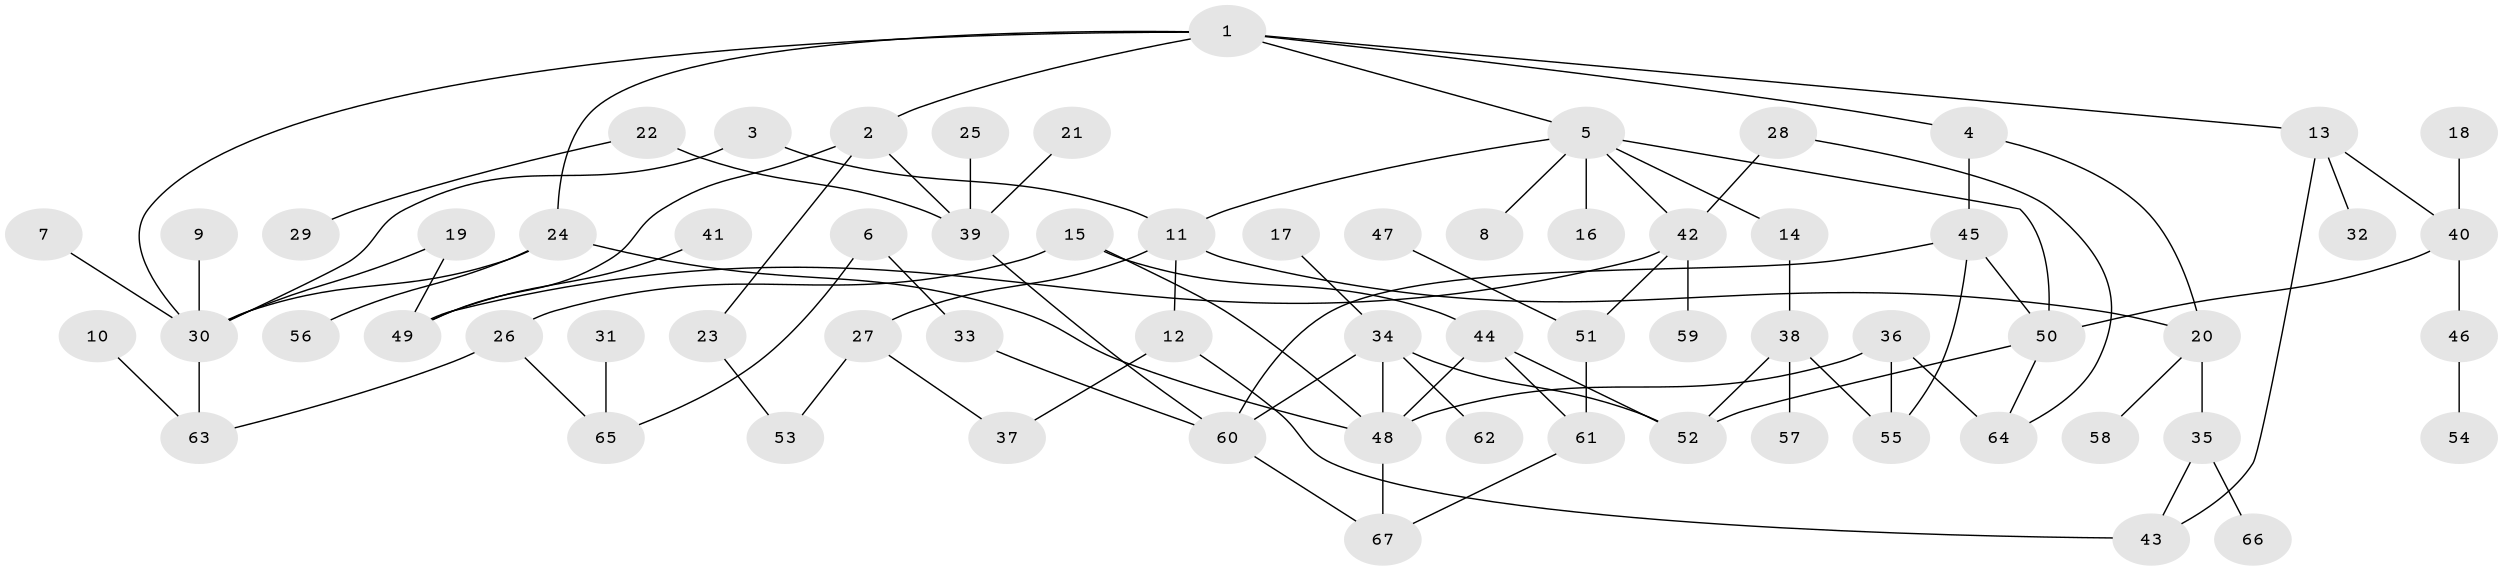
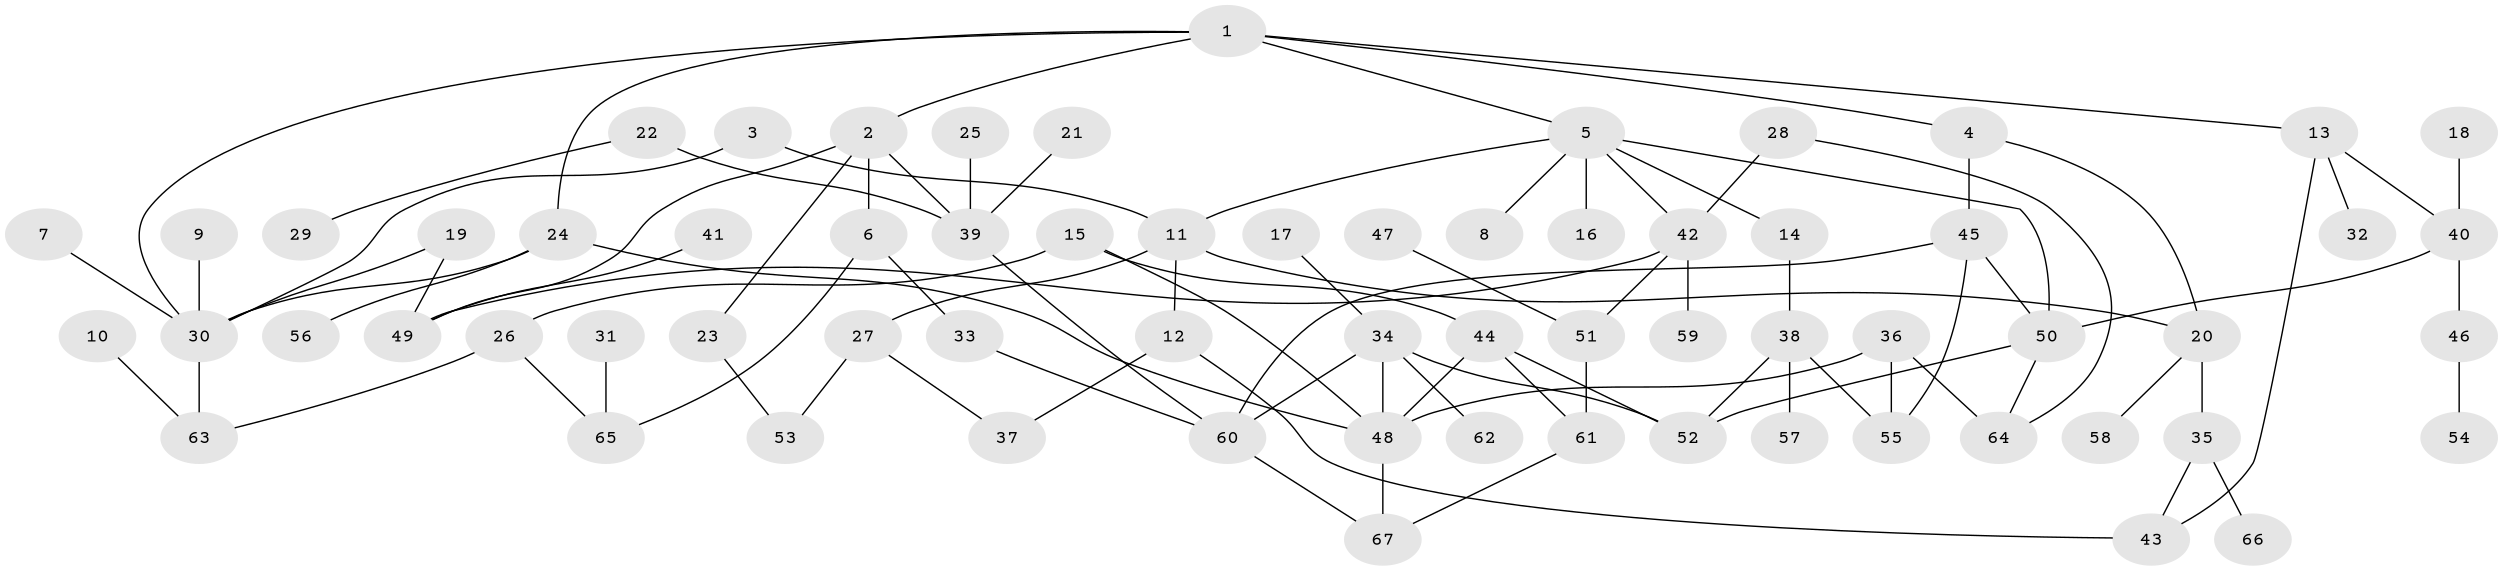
none -> (869, 184)
